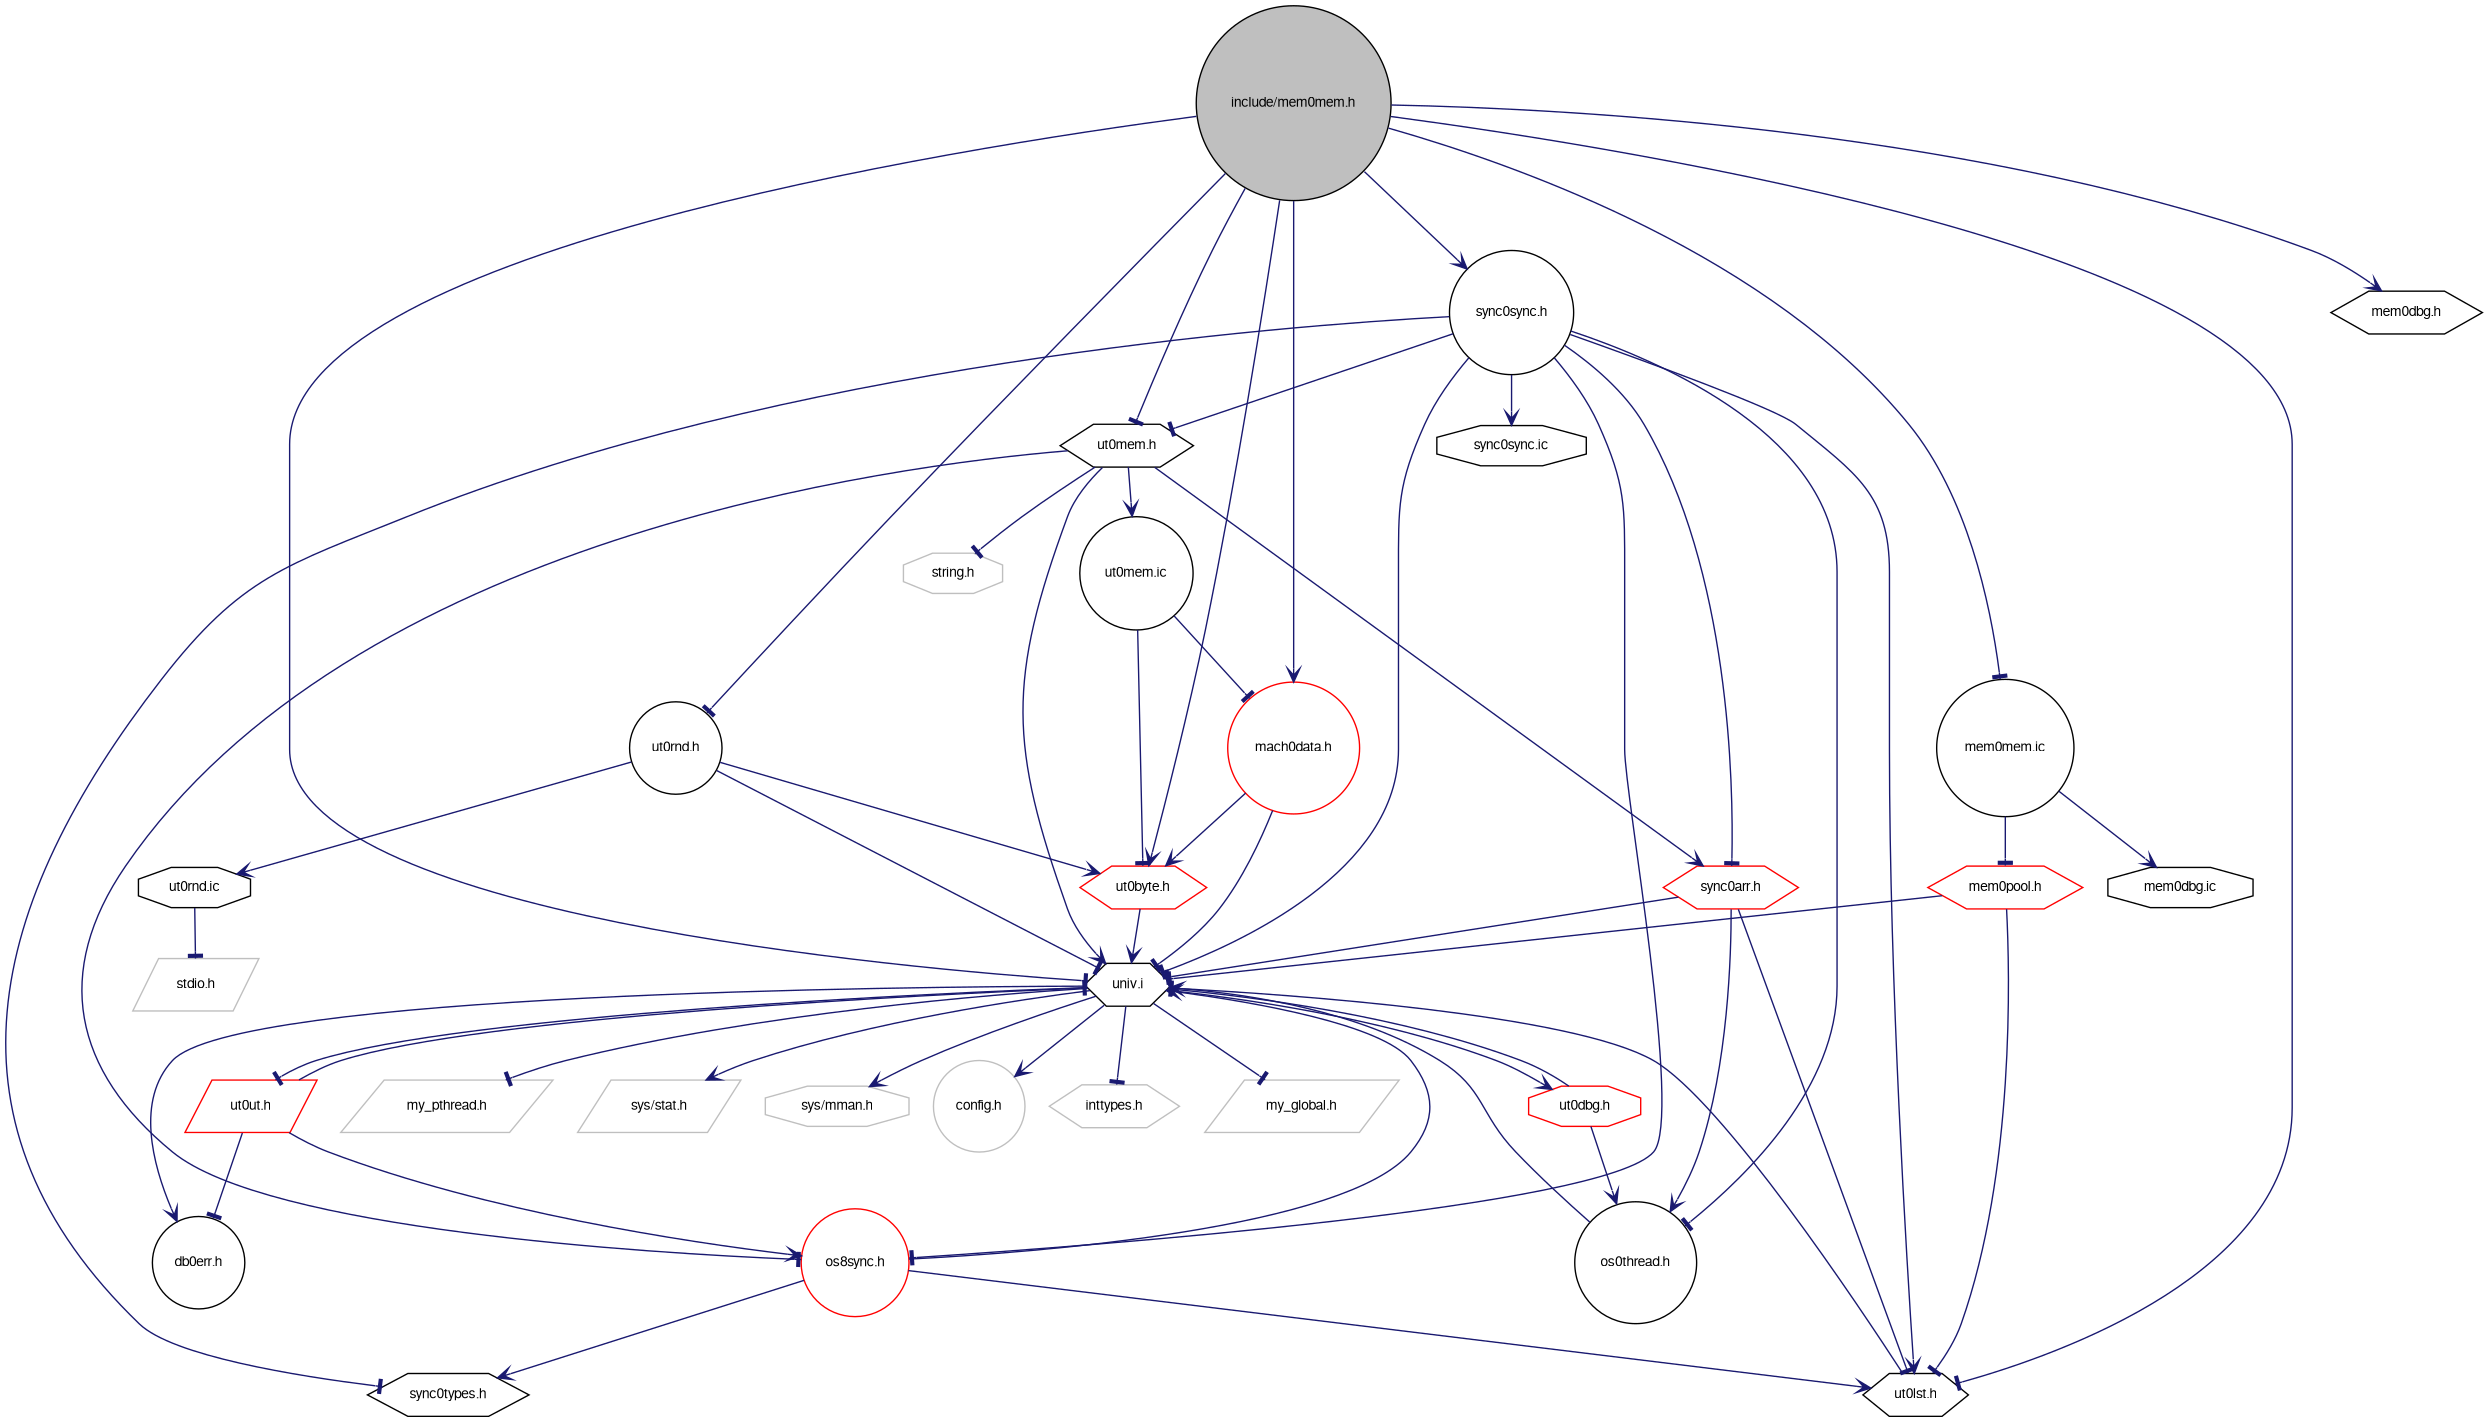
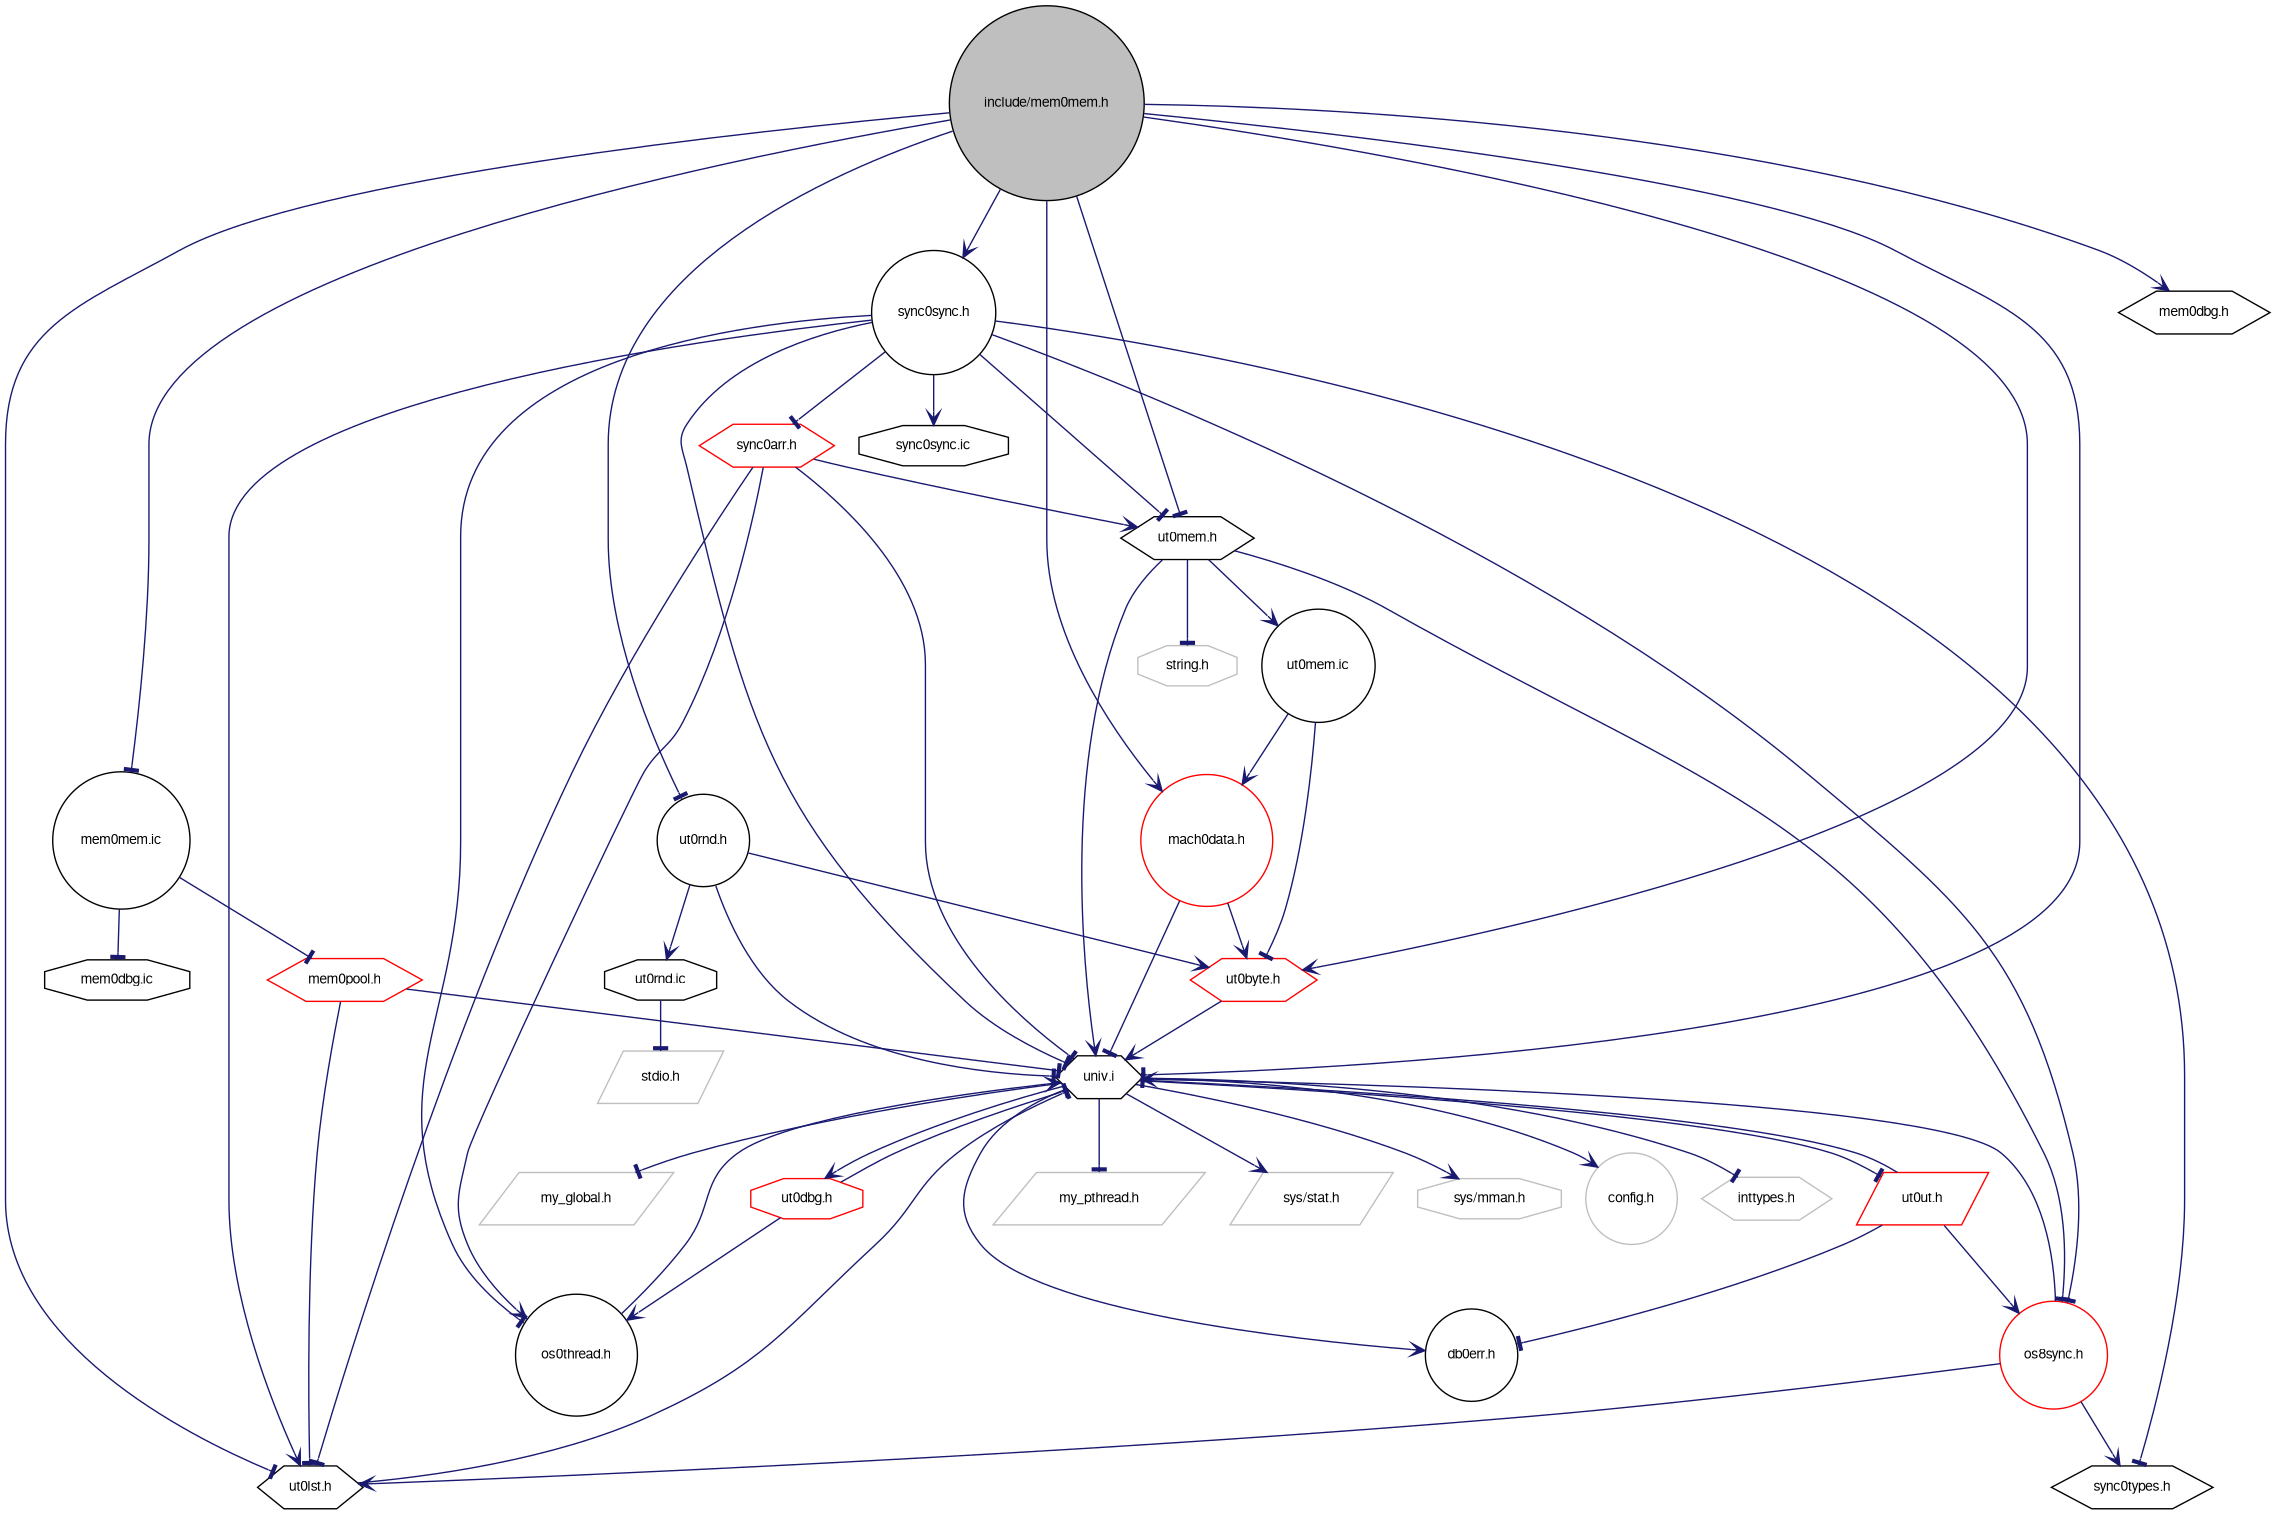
(1209, 654) -> (1269, 743)
(1423, 662) -> (968, 493)
(2102, 825) -> (119, 931)
